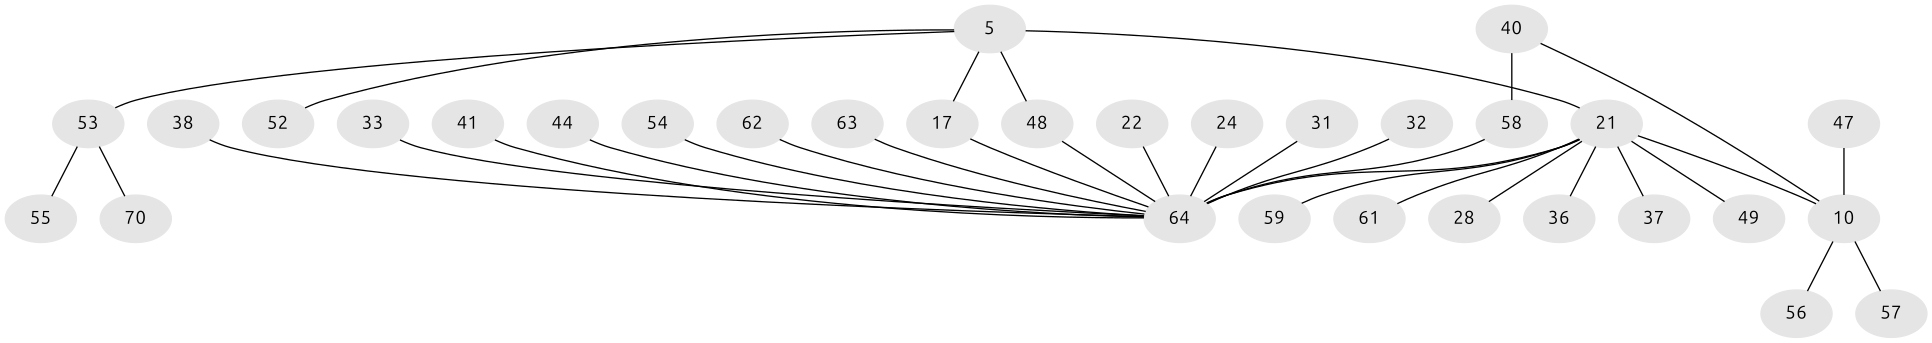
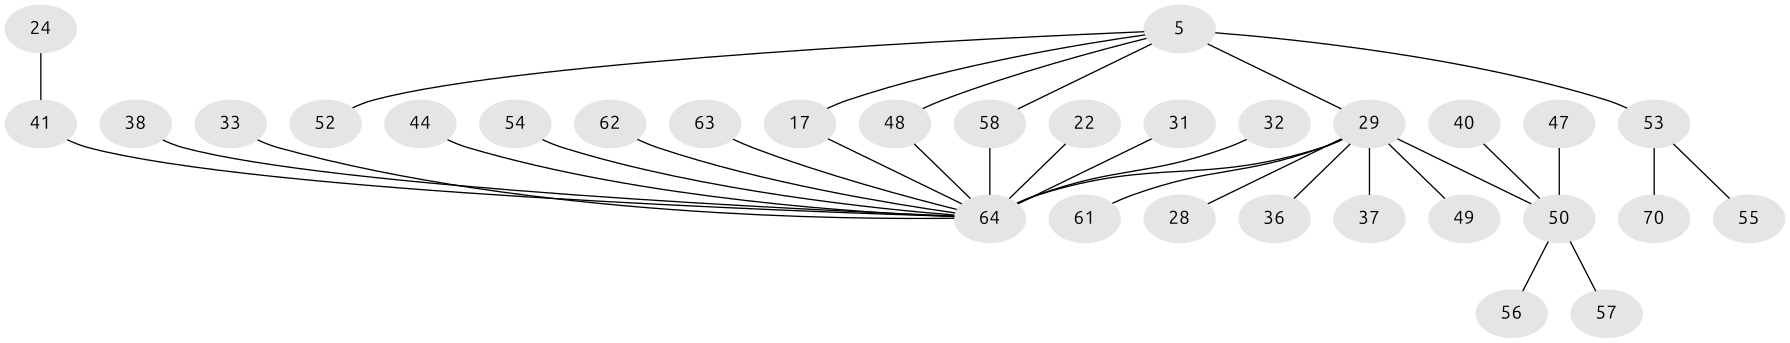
(1512, 77) -> (1085, 76)
(1607, 124) -> (1369, 124)
(1203, 171) -> (41, 77)
(1275, 219) -> none
(1844, 219) -> (1559, 219)
